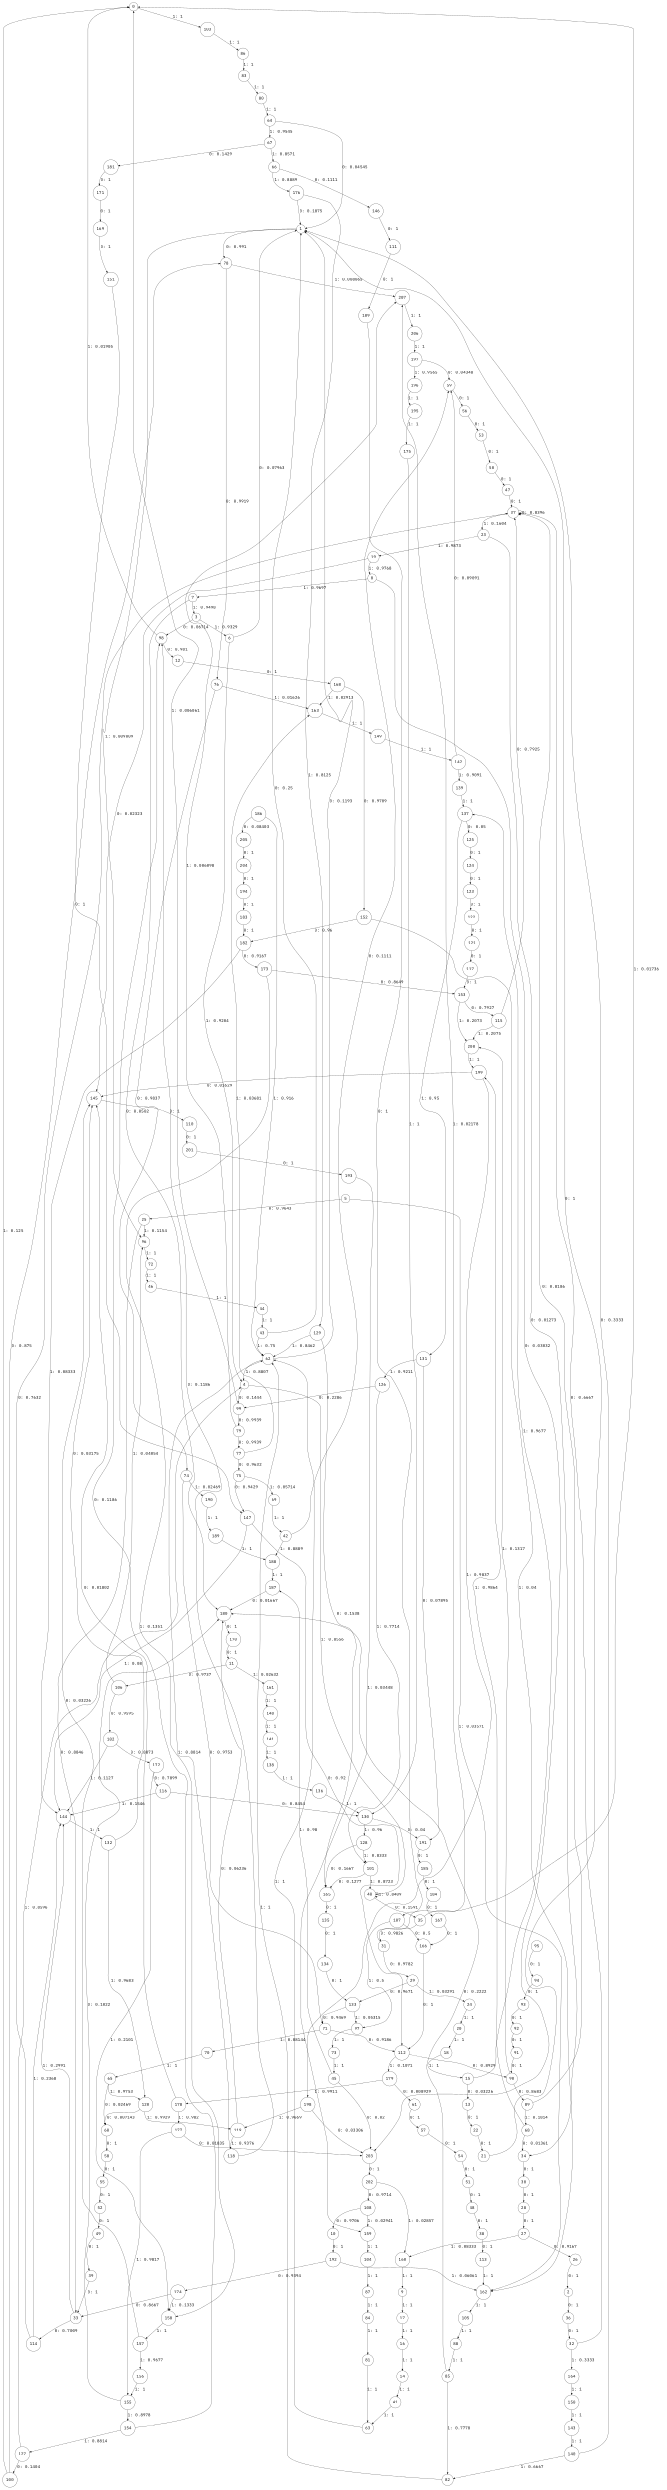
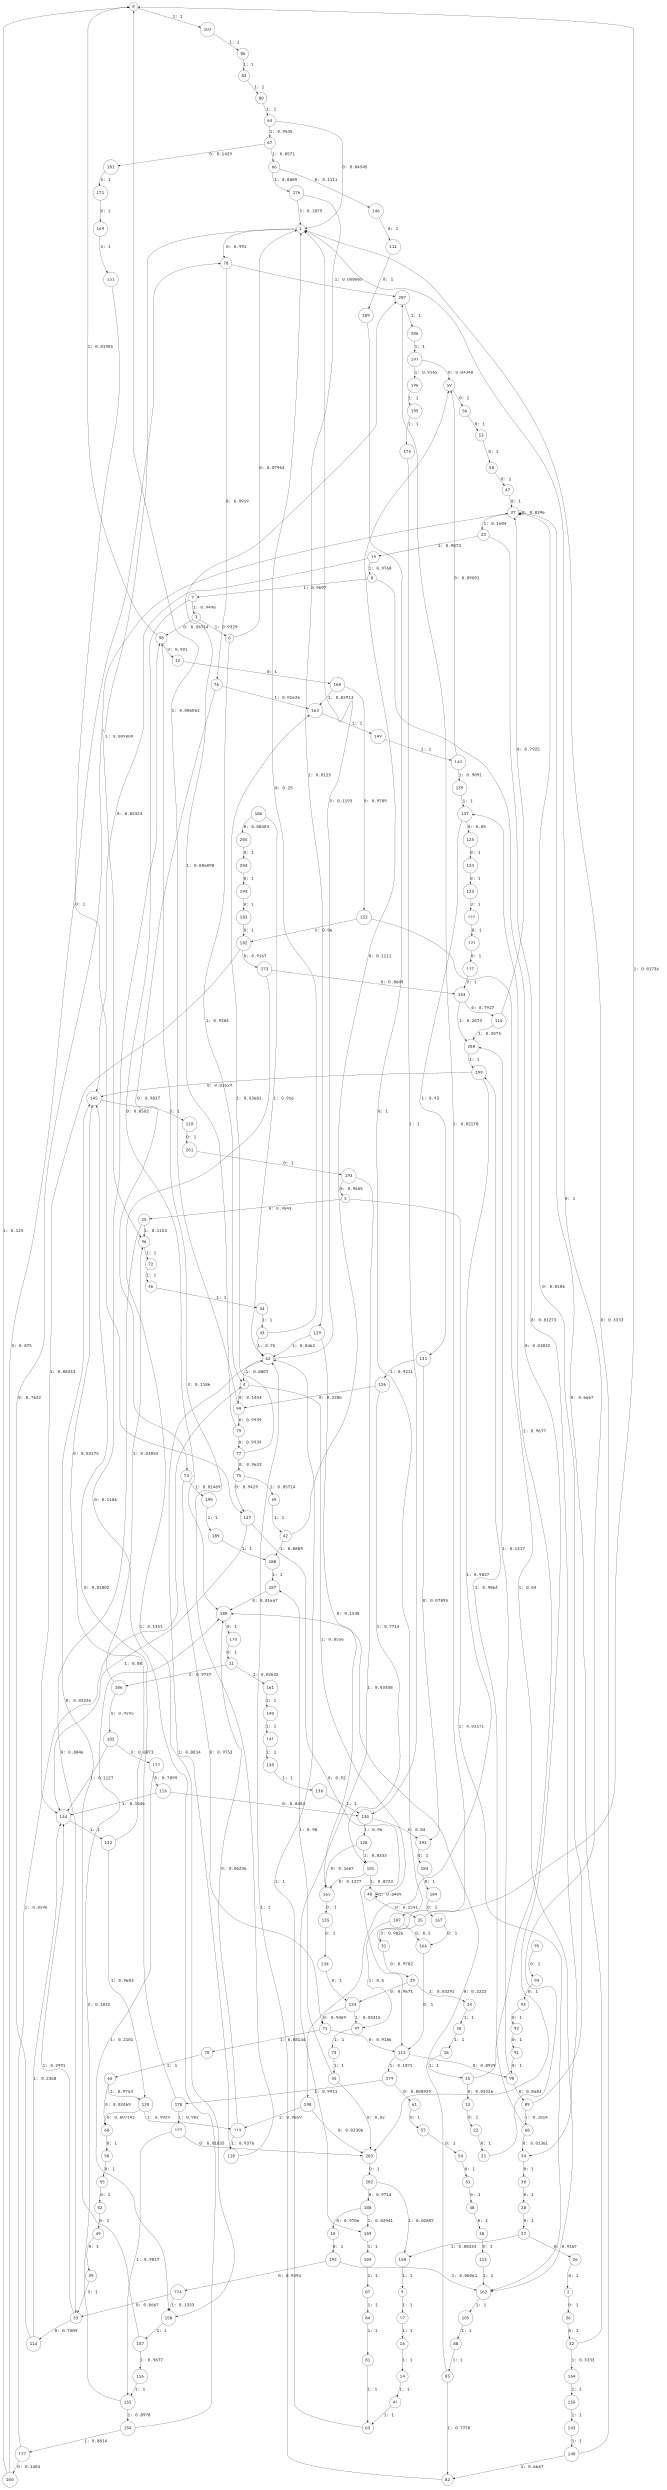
none -> (340, 1187)
